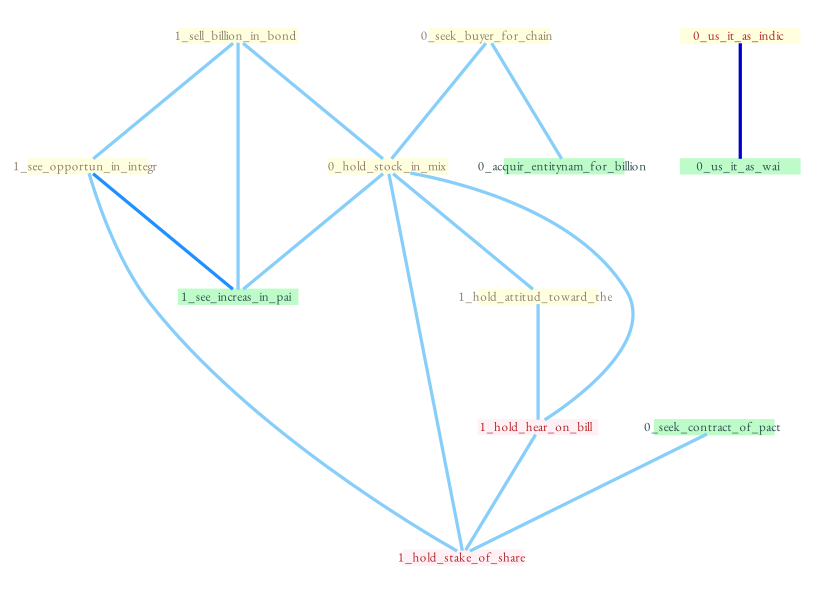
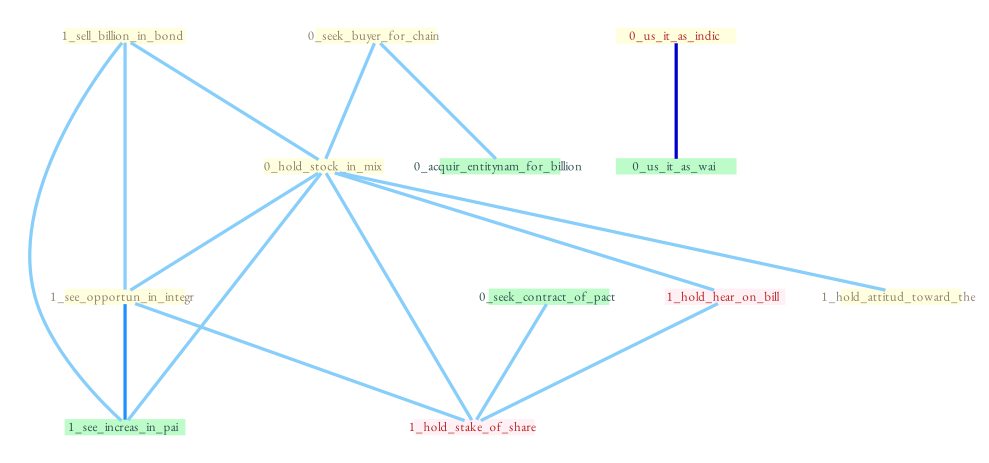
none -> (224, 232)
(538, 362) -> none
